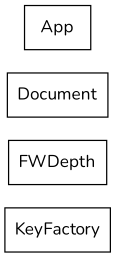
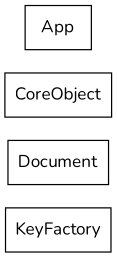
none -> (58, 95)
(58, 162) -> none
